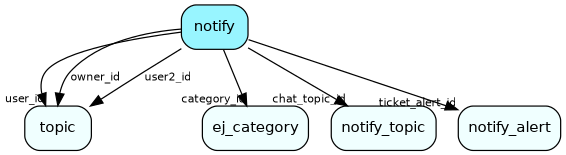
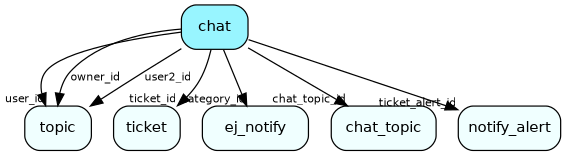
(215, 27) -> (215, 27)
none -> (147, 128)
(255, 128) -> (255, 128)
(384, 128) -> (384, 128)
